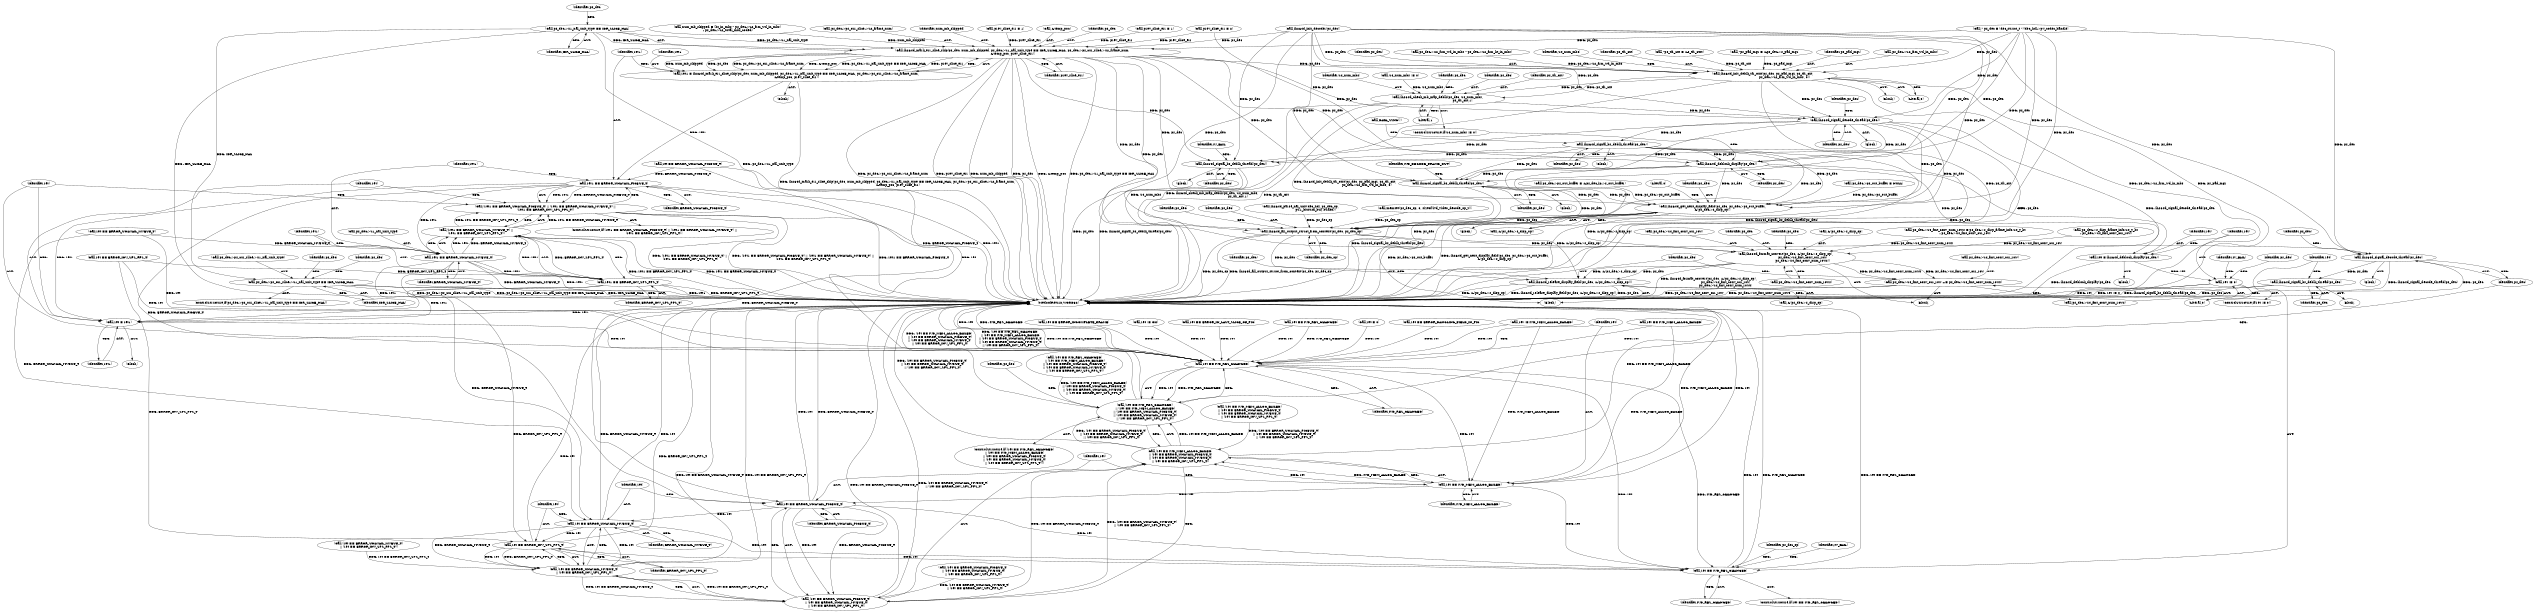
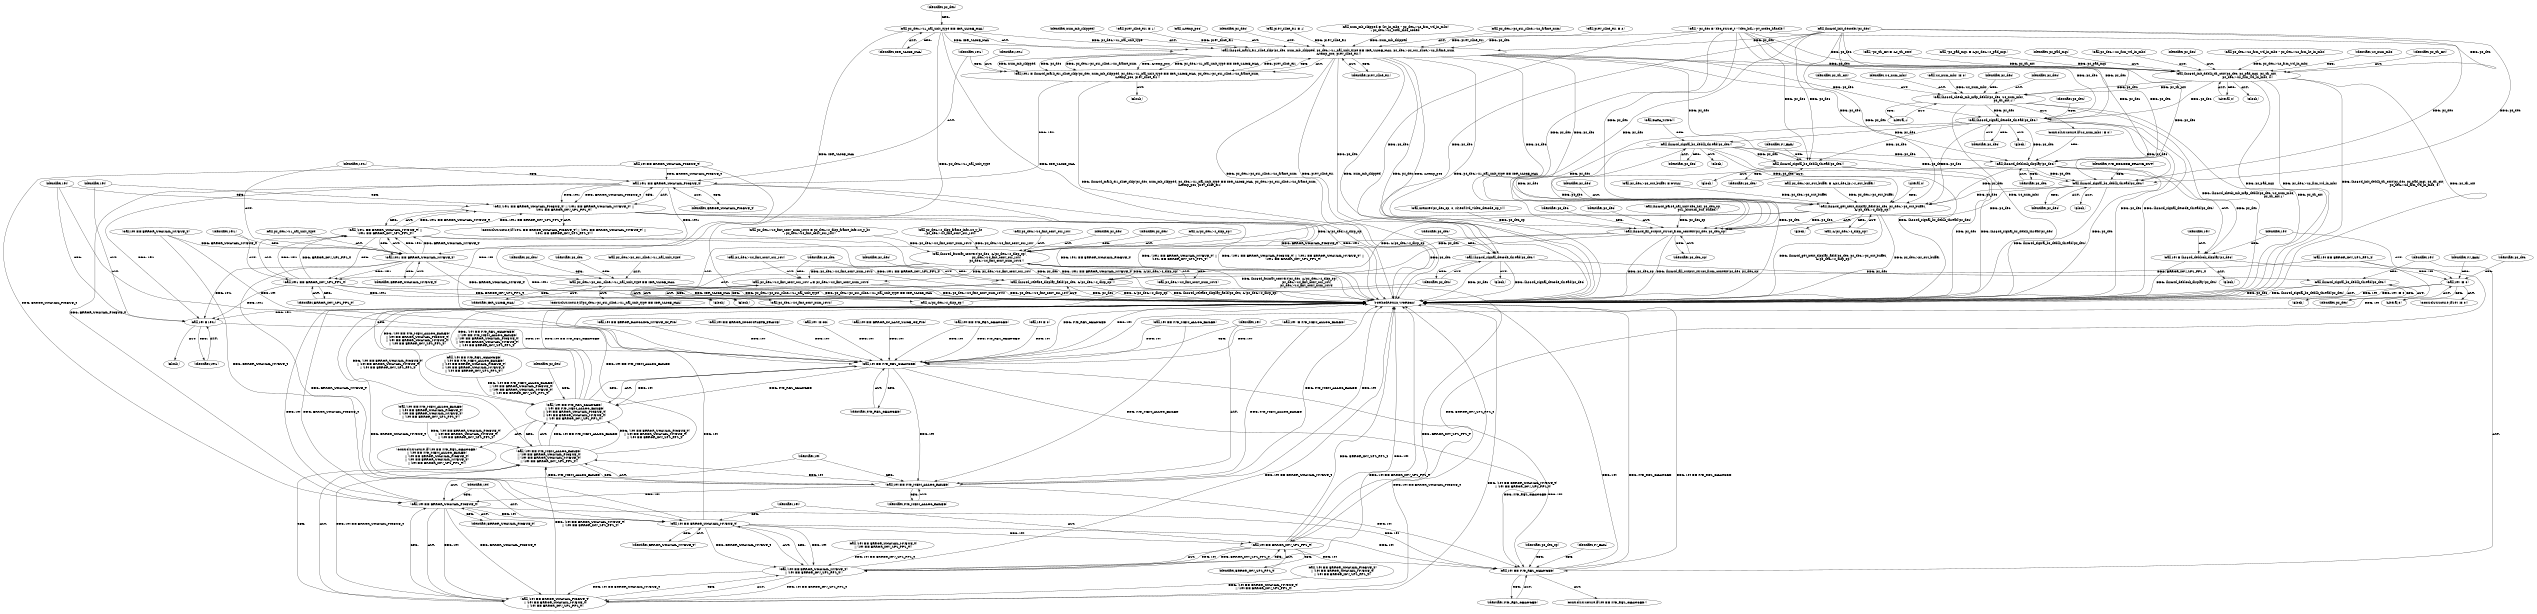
(1386, 143) -> (2103, 81)
(1442, 322) -> (637, 322)
